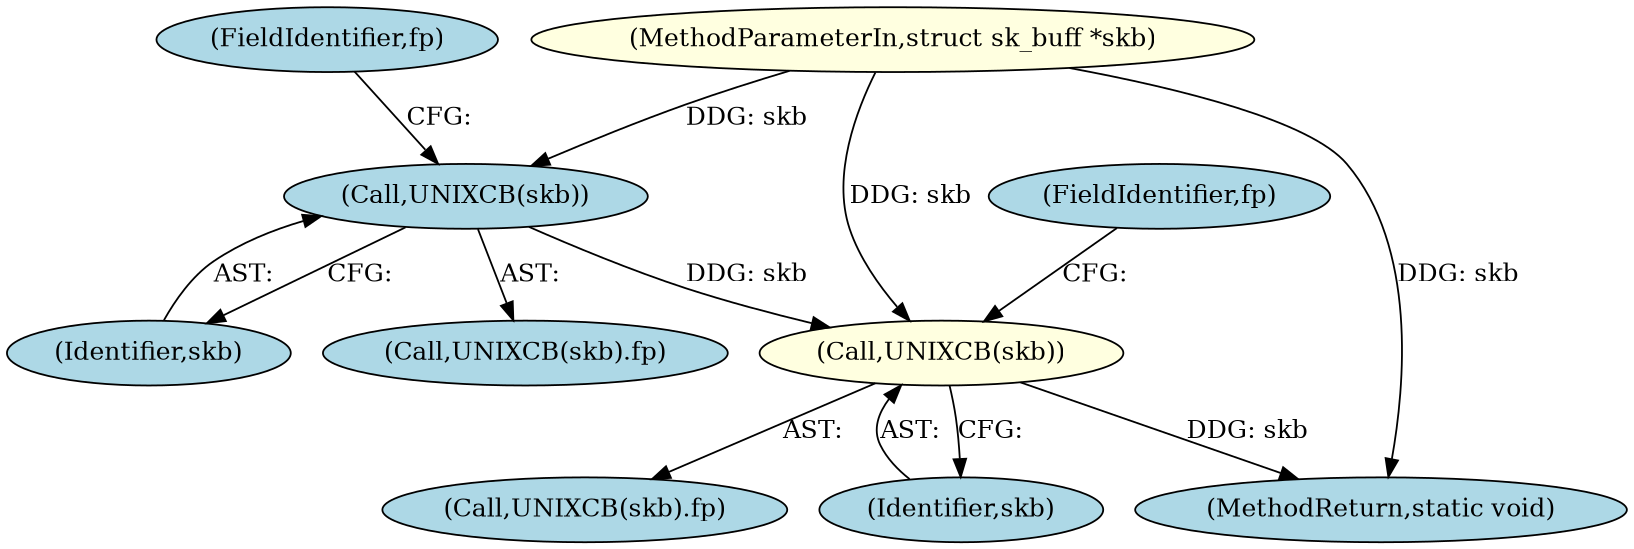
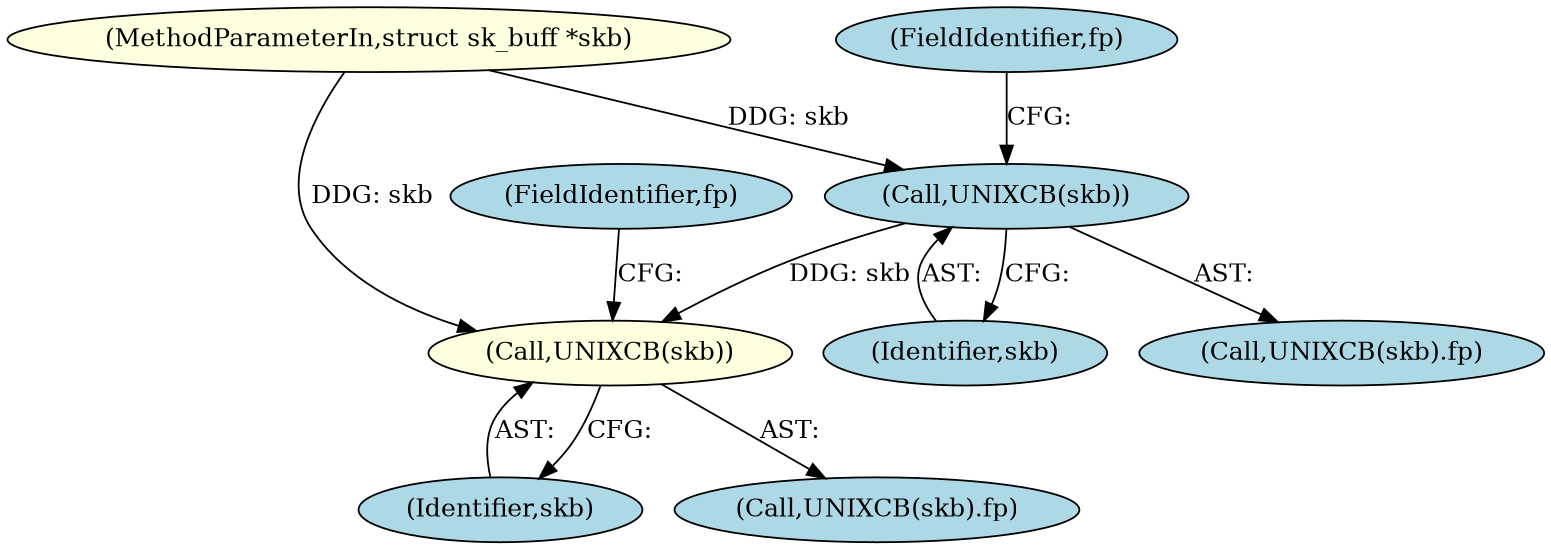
(1381, 510) -> none
